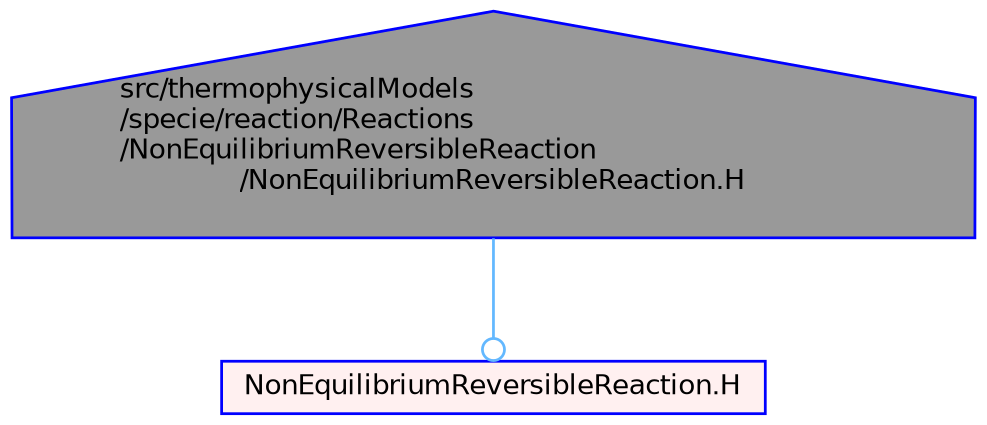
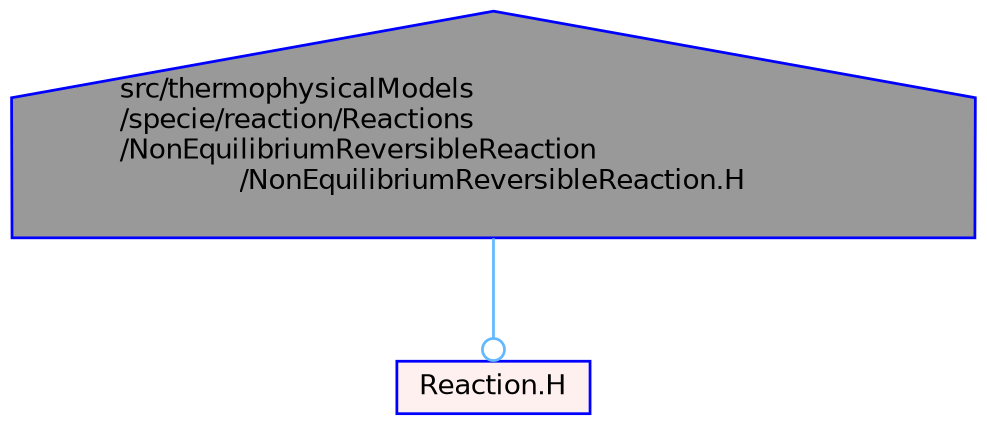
(493, 387) -> (493, 387)
